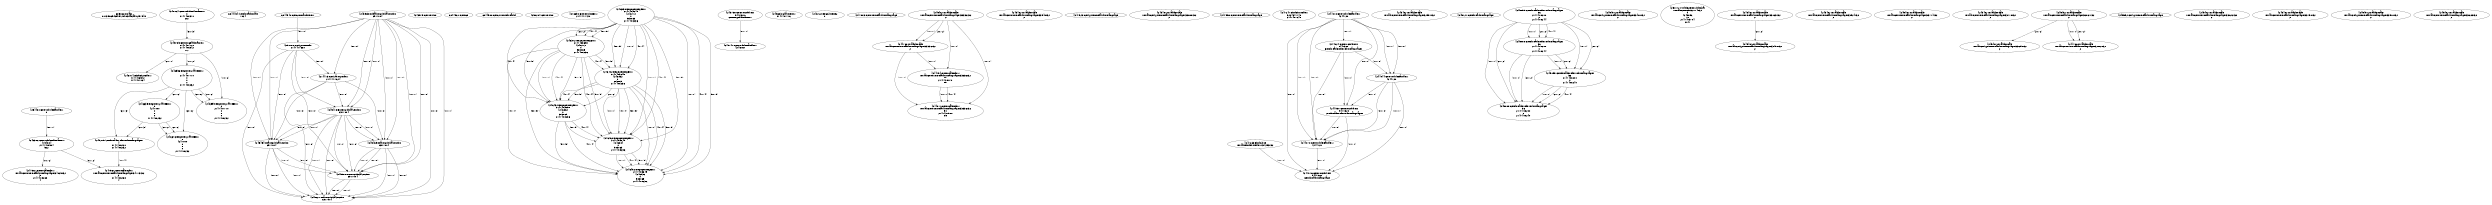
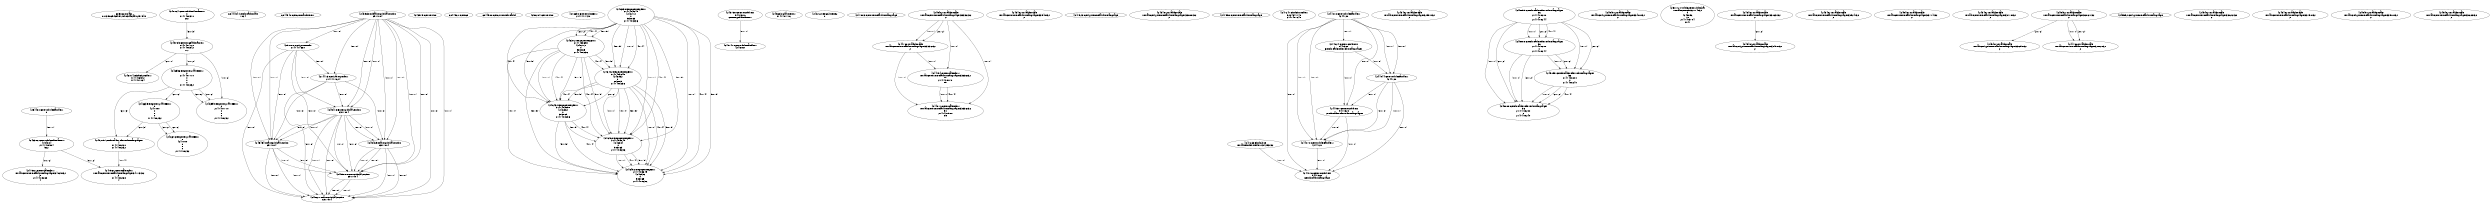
(1475, 15) -> none
(298, 29) -> (336, 29)
(1318, 93) -> none
(185, 110) -> none
